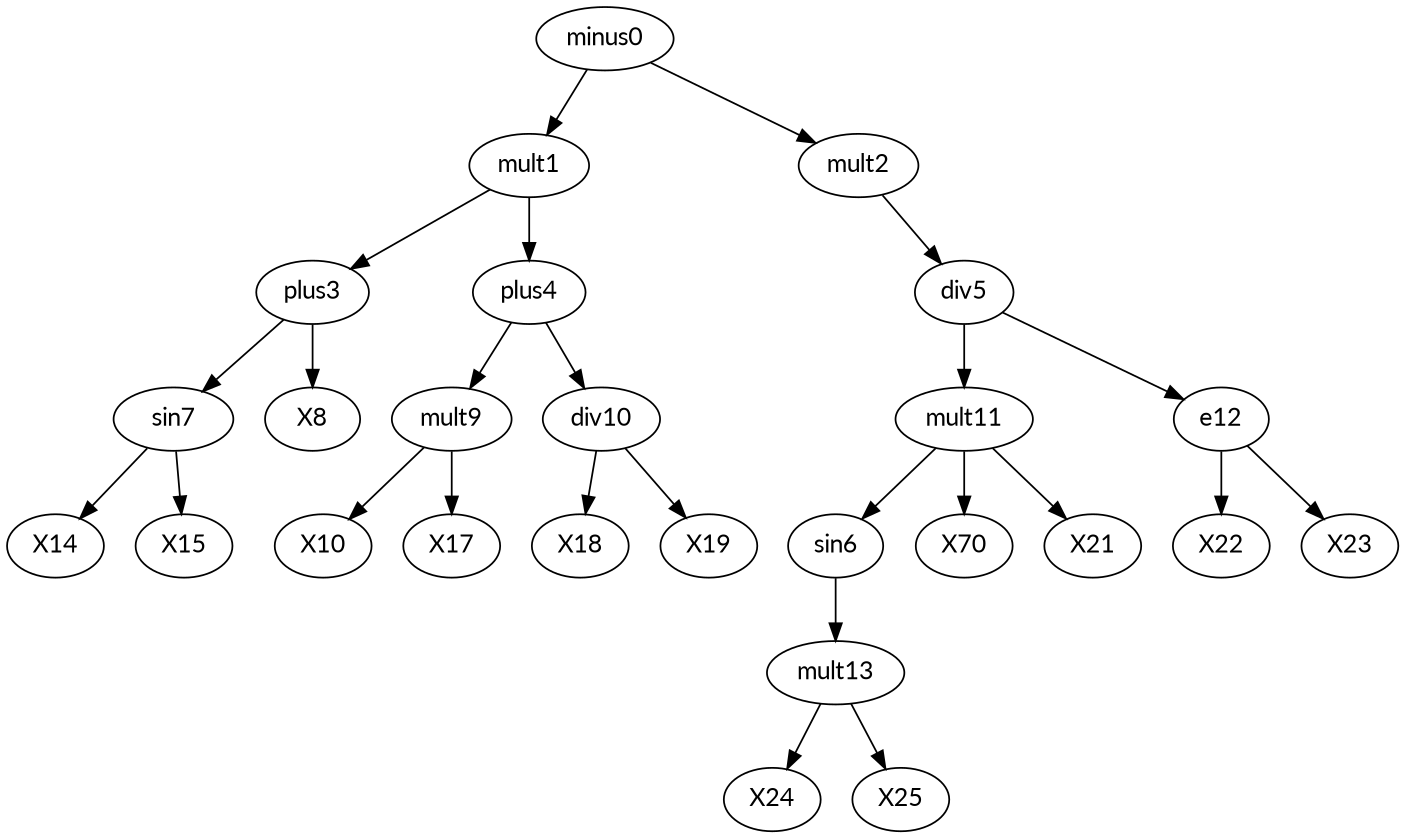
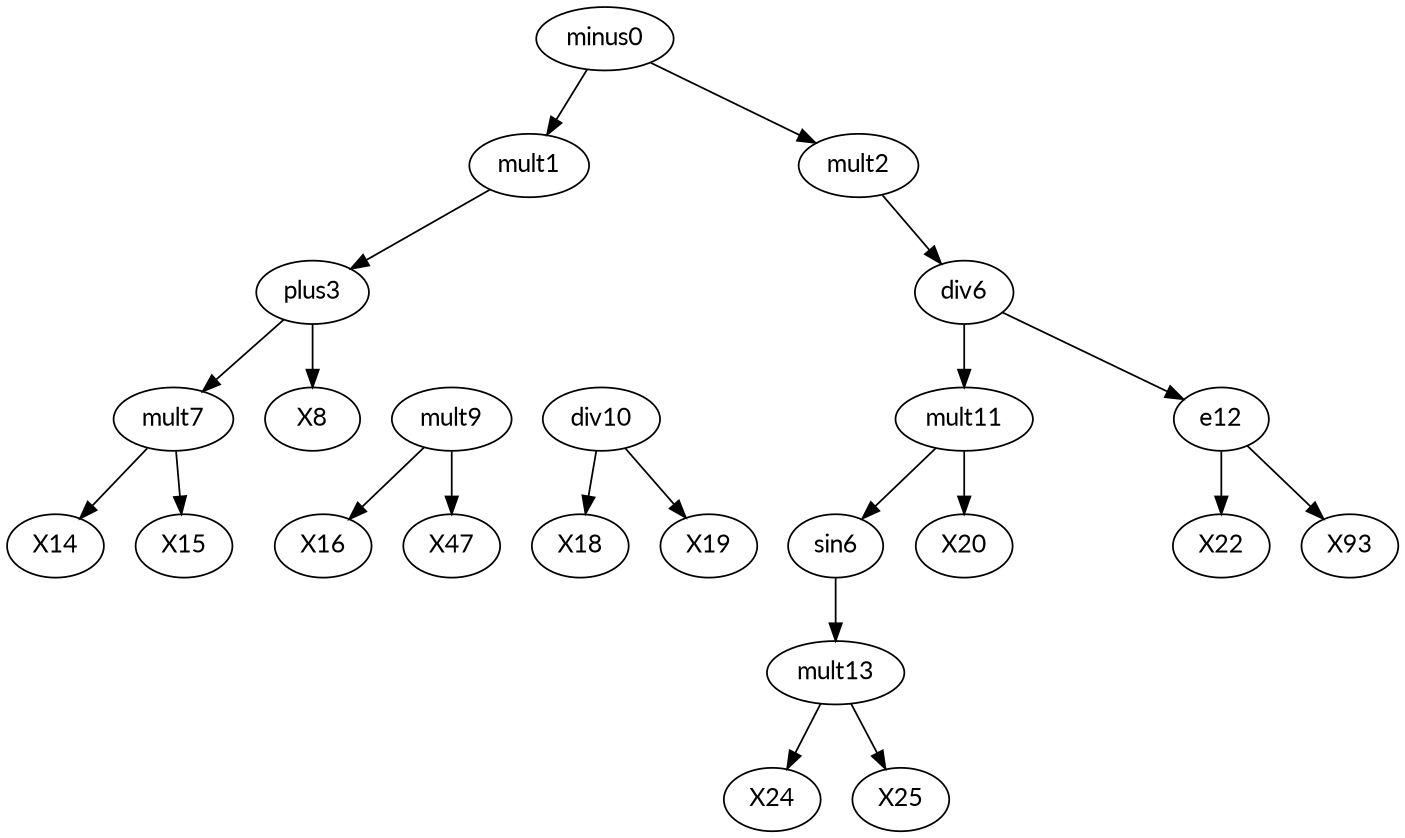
(529, 292) -> none
(964, 292) -> (964, 292)
(173, 419) -> (173, 419)
(323, 546) -> (323, 546)
(452, 546) -> (452, 546)
(964, 546) -> (964, 546)
(1093, 546) -> none
(1350, 546) -> (1350, 546)
